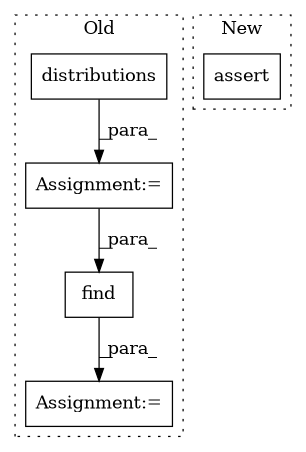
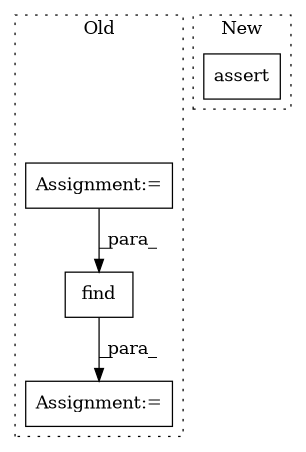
(99, 77) -> none
